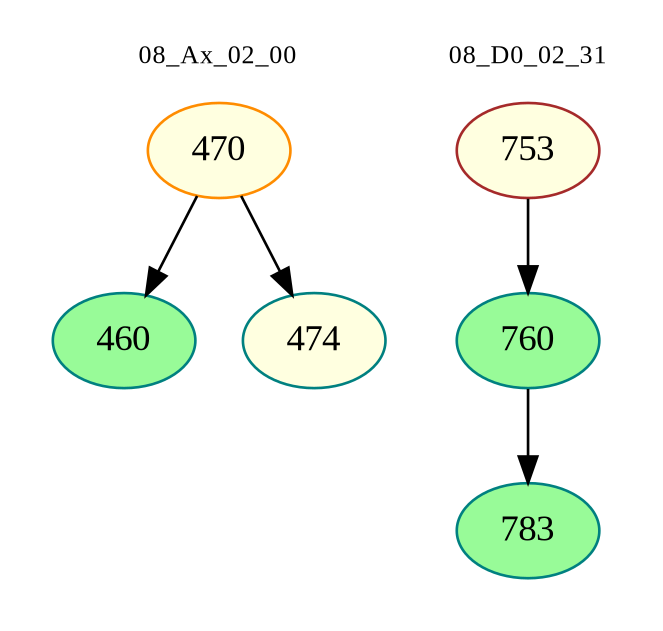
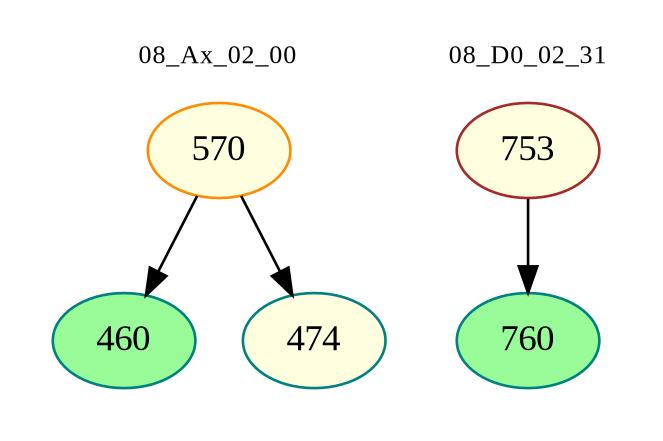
(219, 150) -> (219, 150)
(528, 531) -> none
